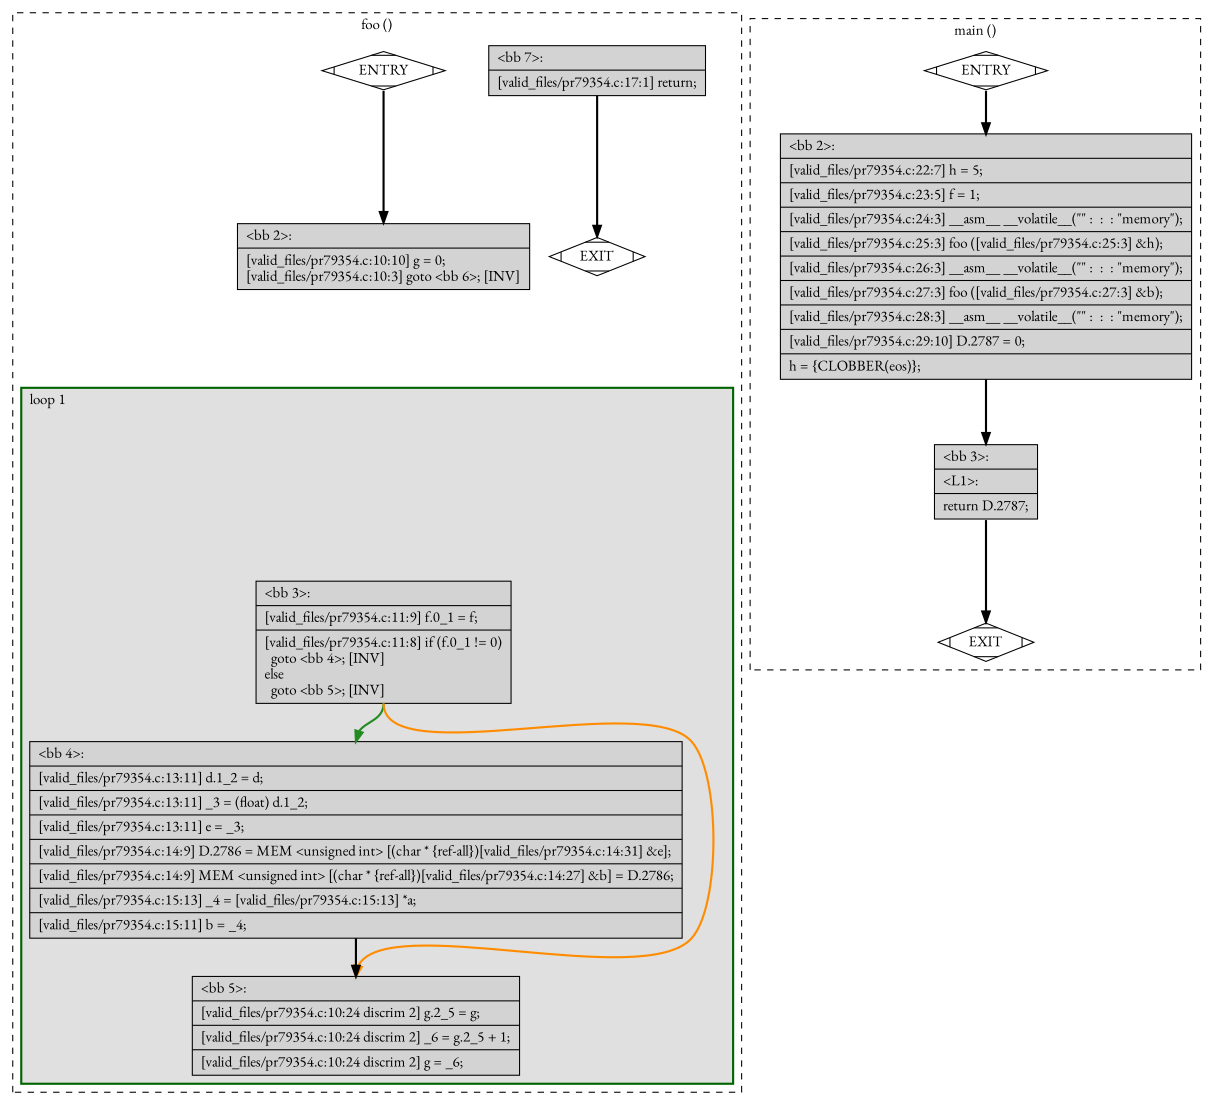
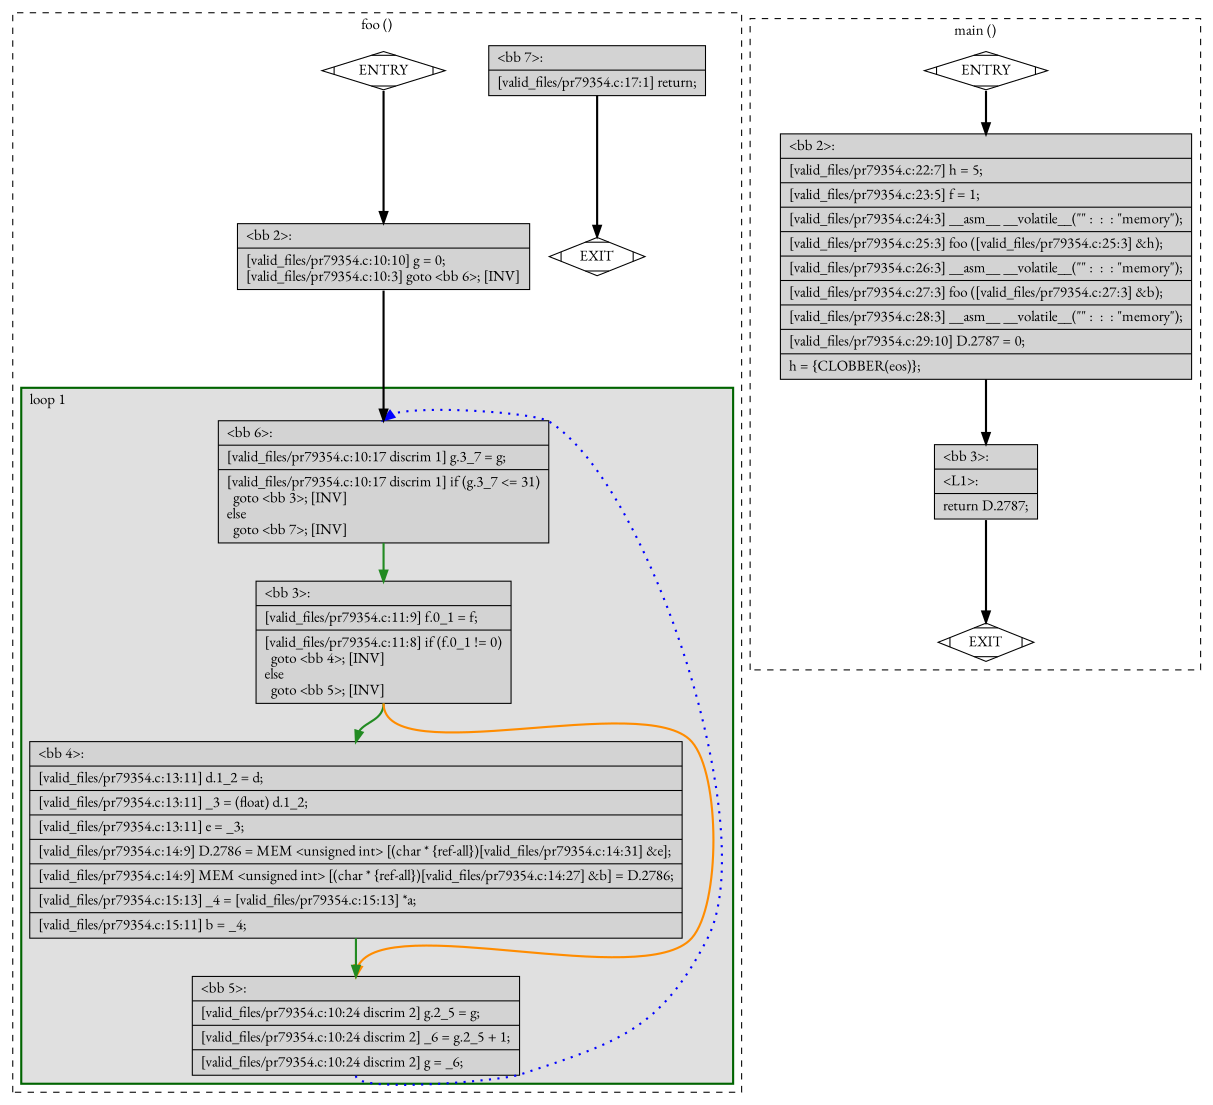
none -> (384, 482)
(356, 952) -> (356, 952)
